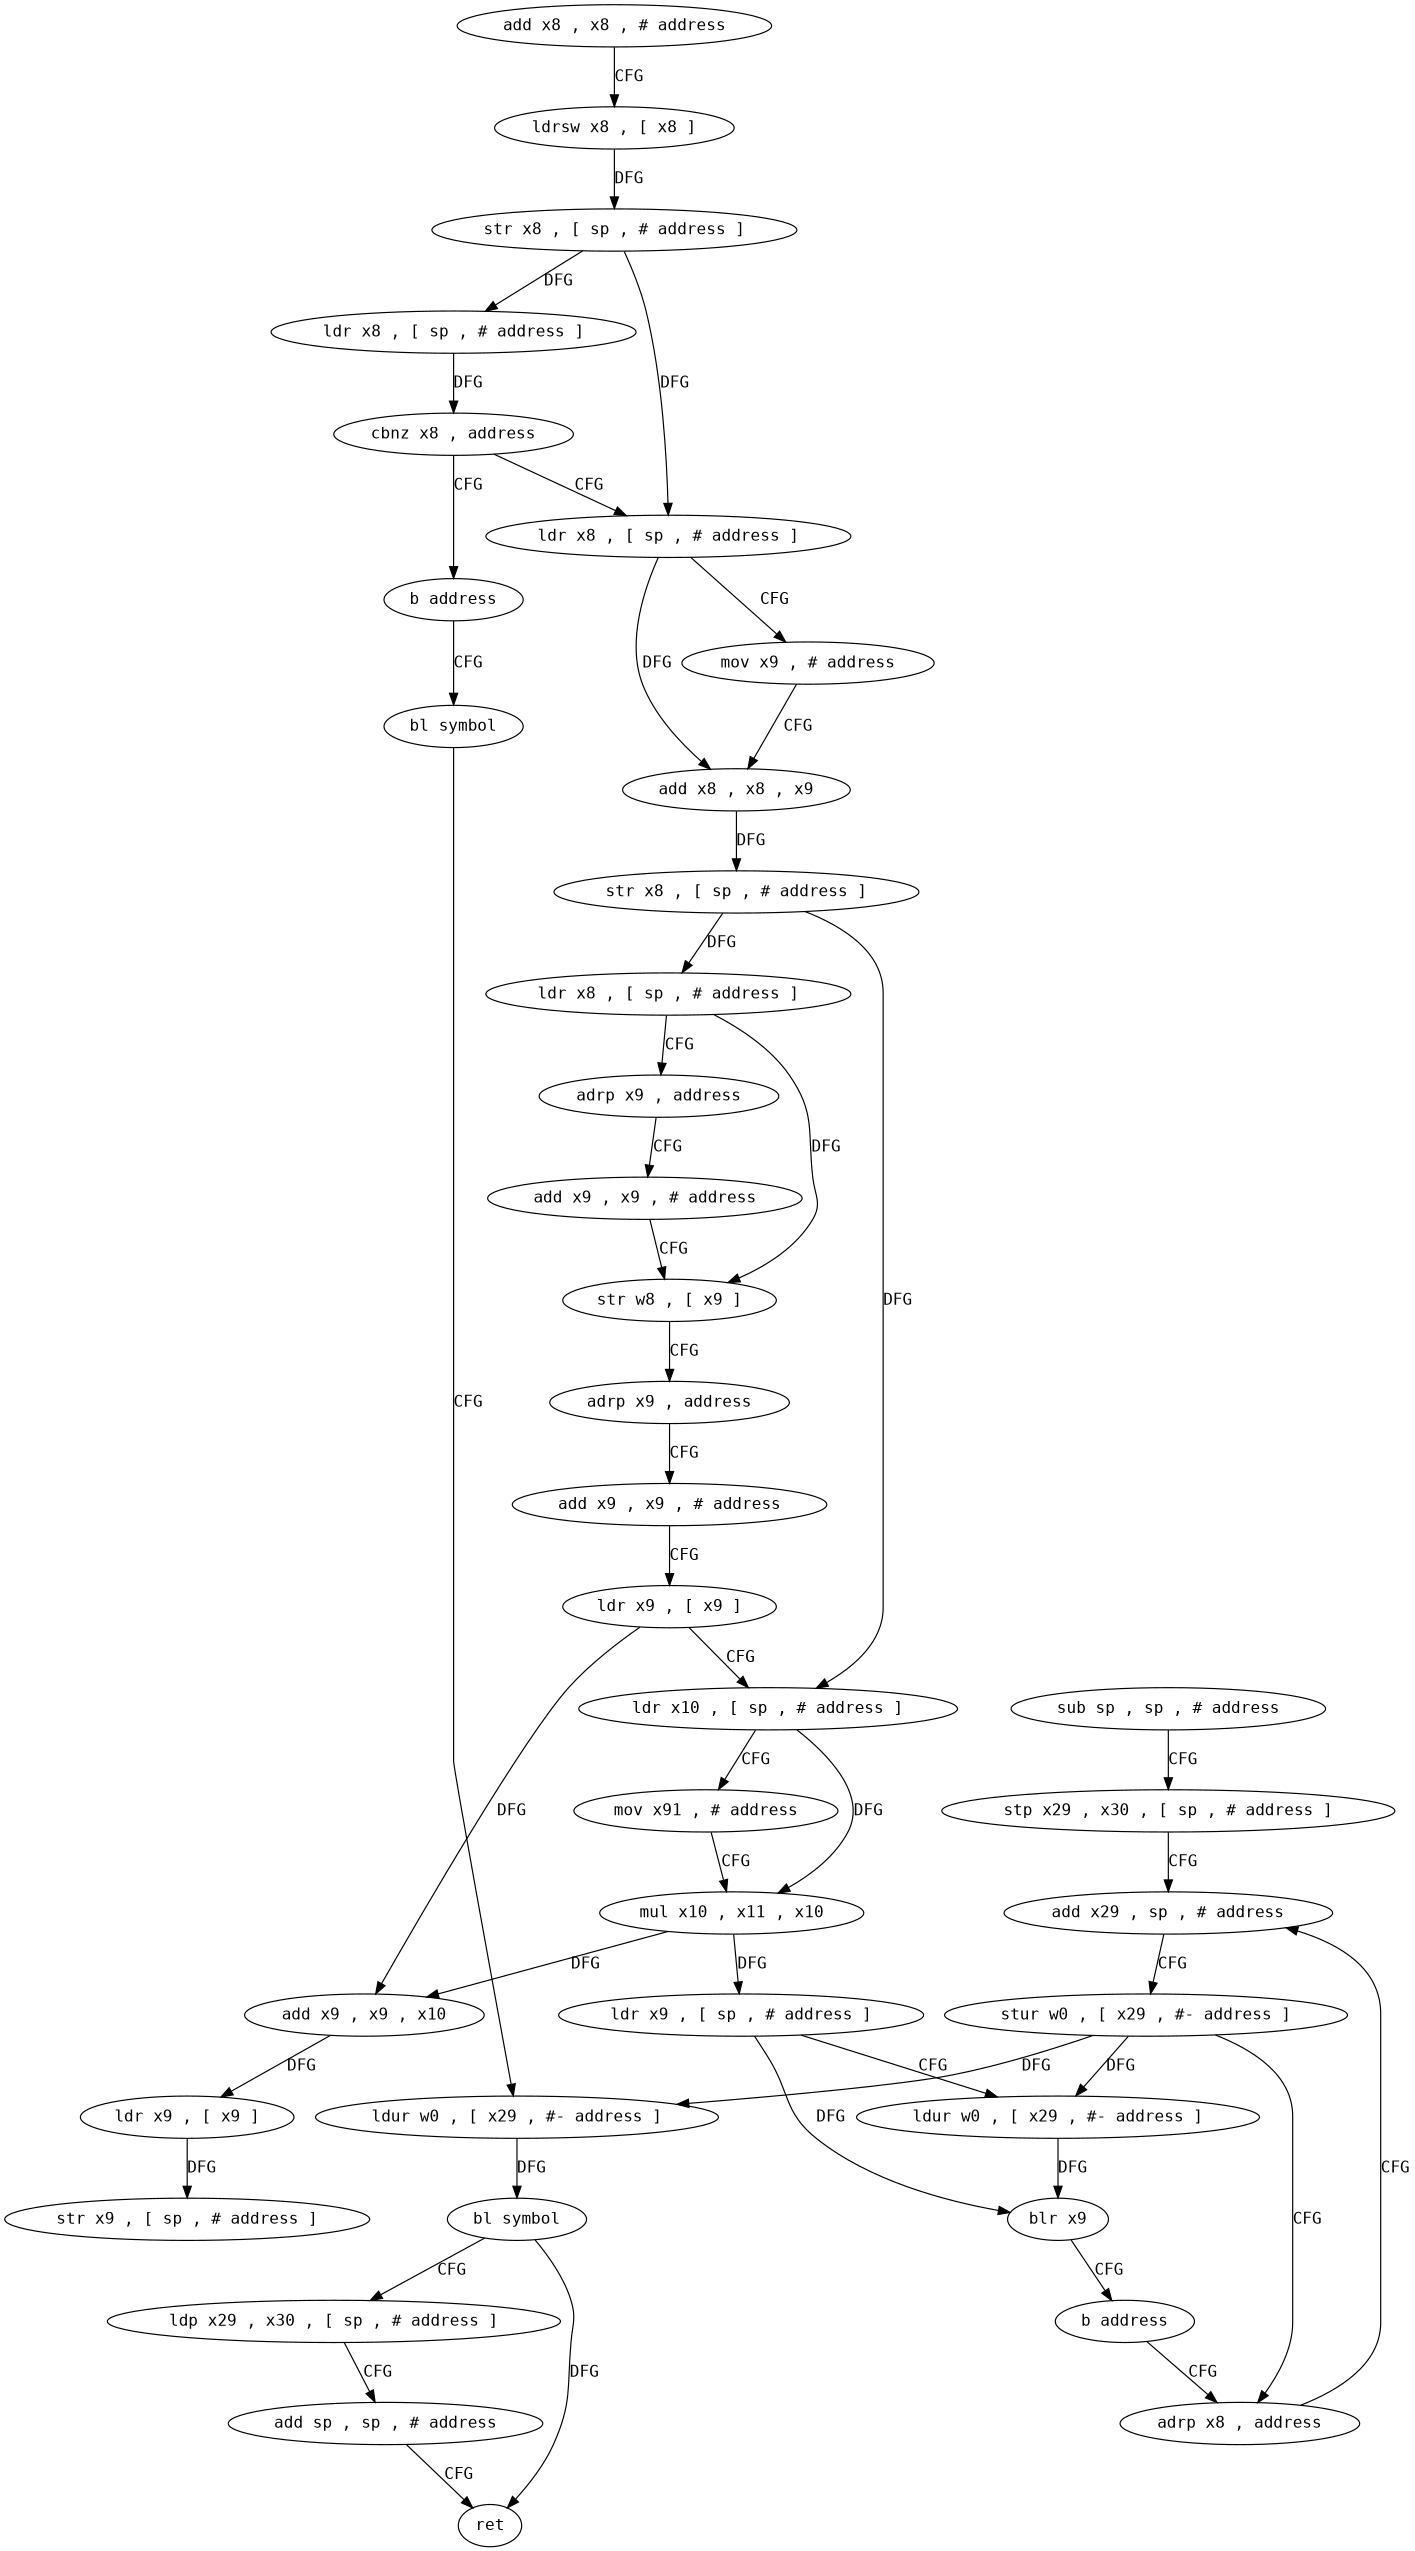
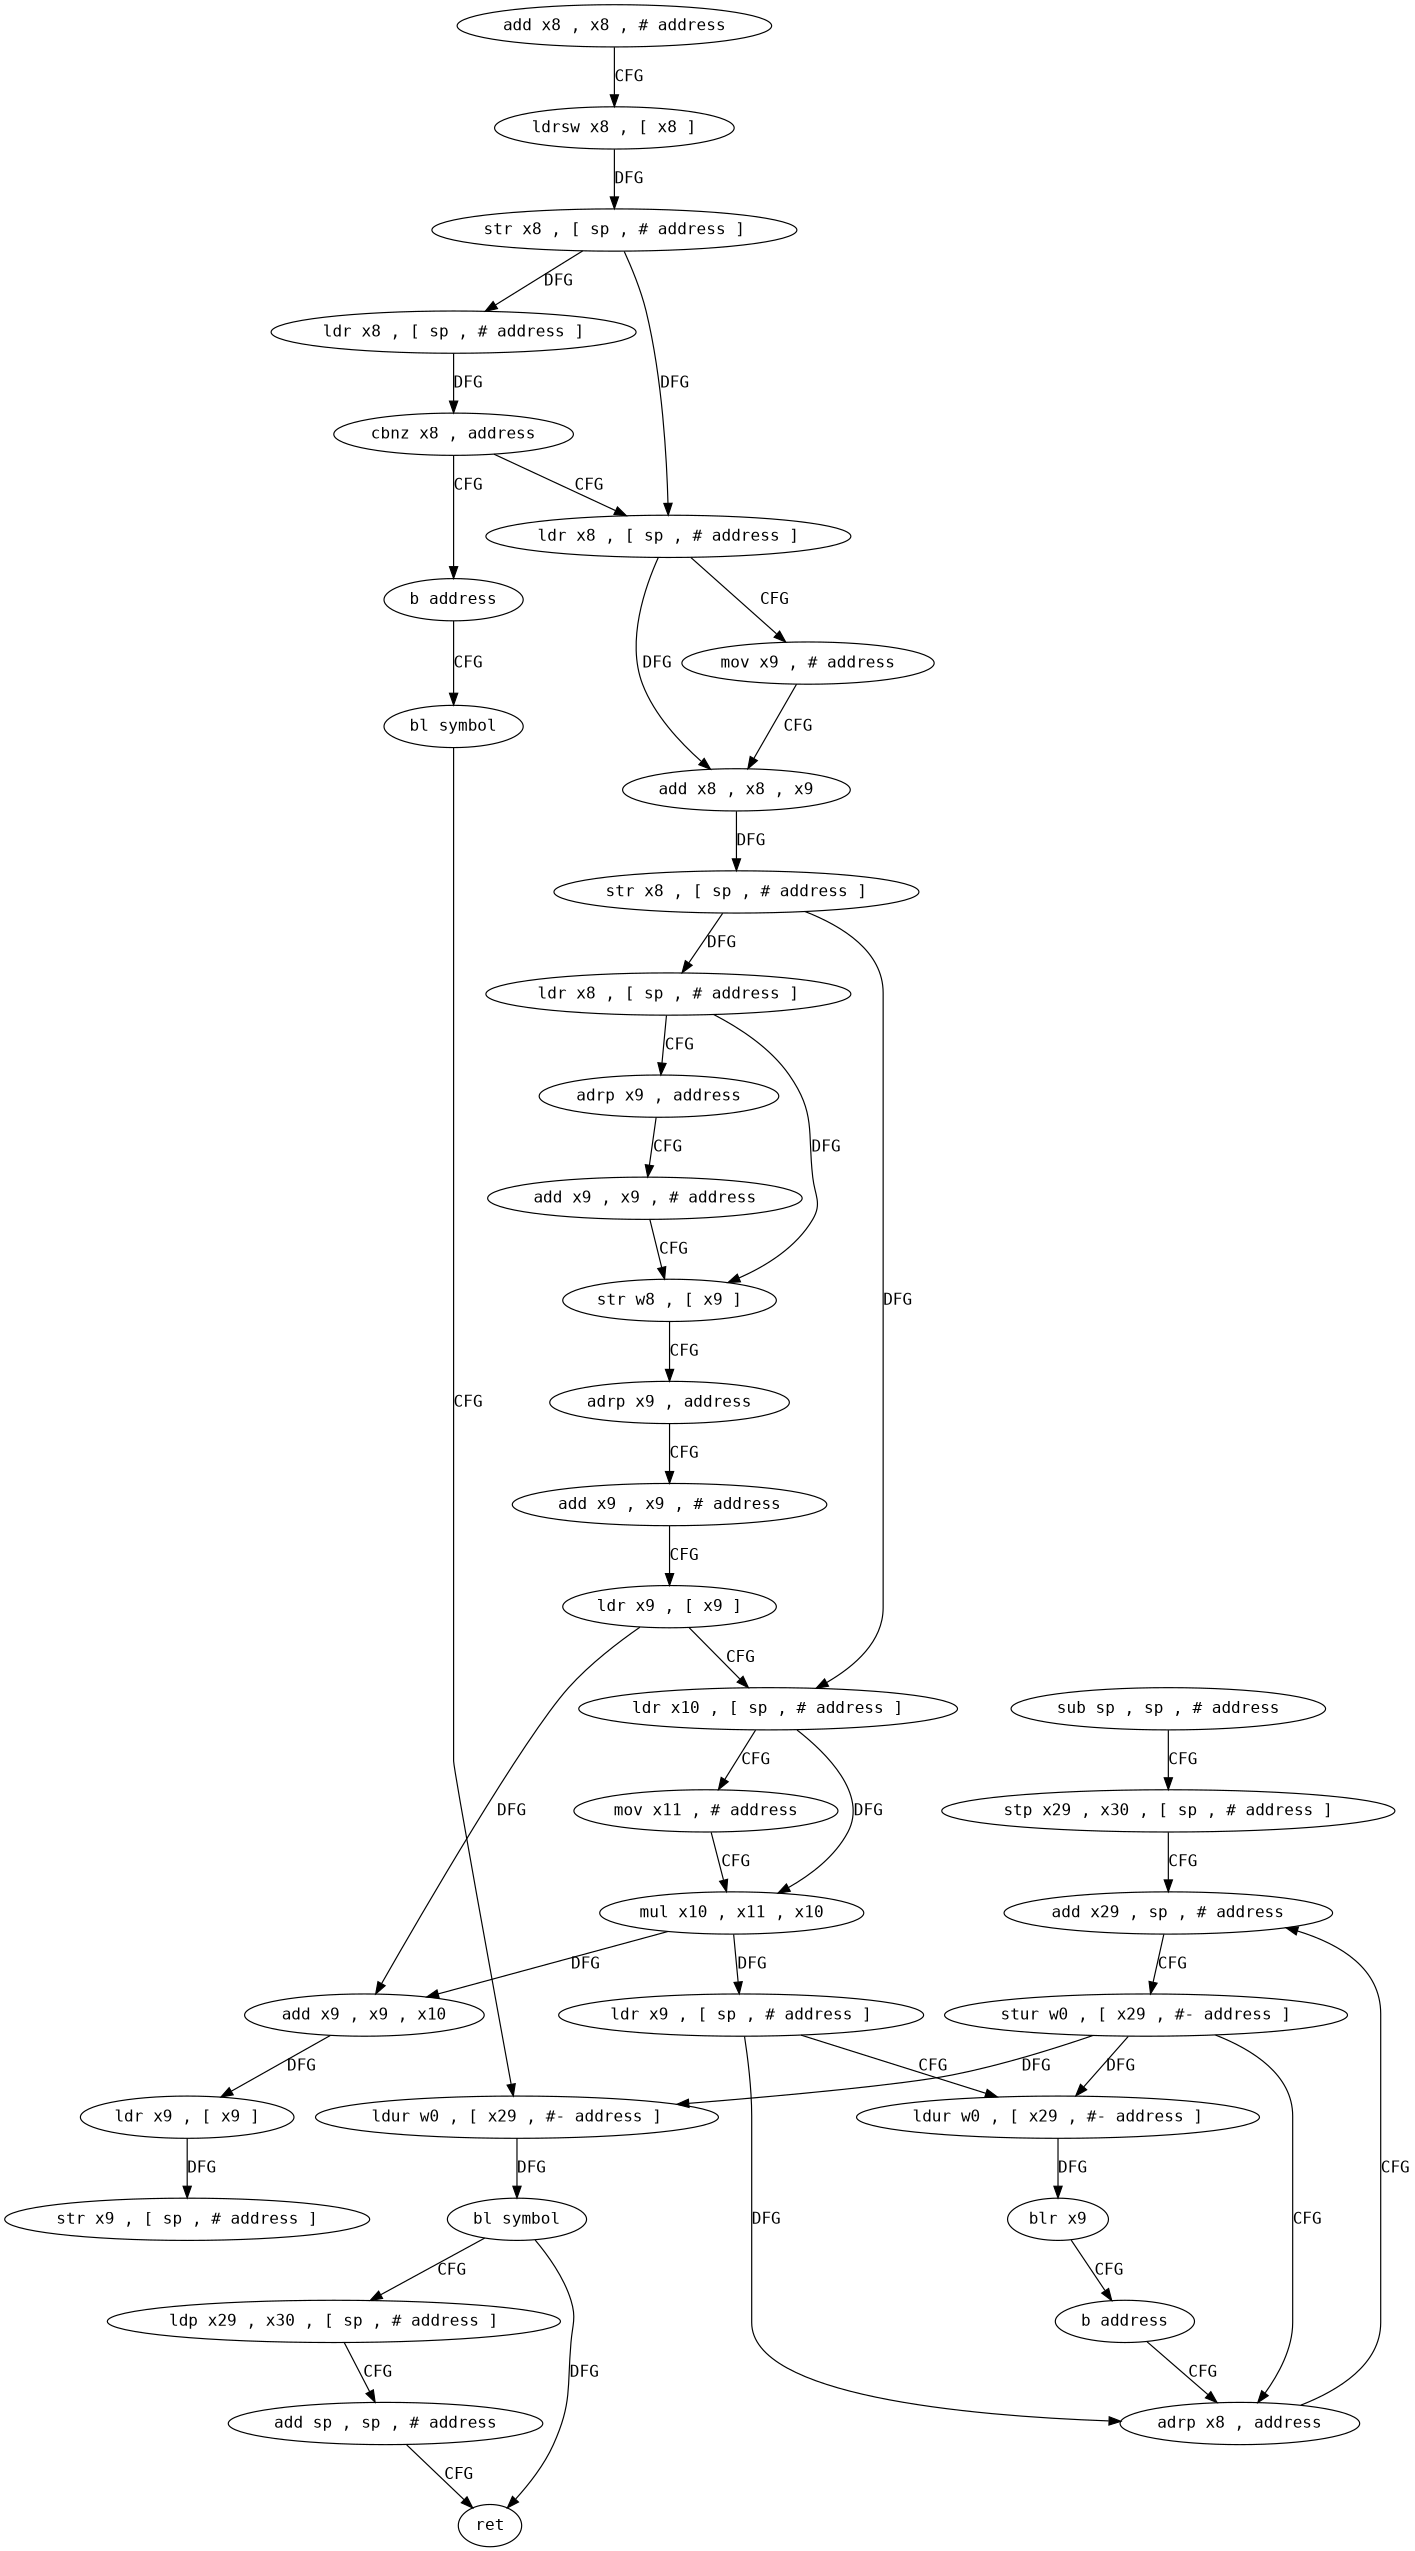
(706, 1811) -> (706, 1811)
(848, 2160) -> (780, 2362)
